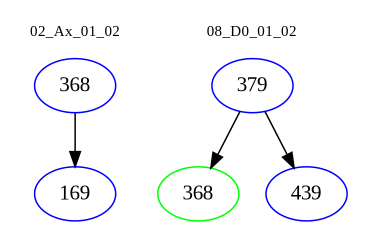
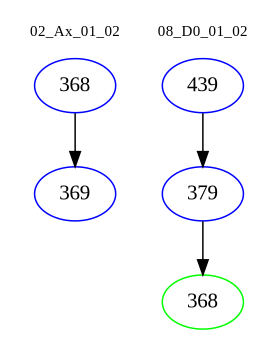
(276, 133) -> (203, 132)
(75, 194) -> (75, 194)
